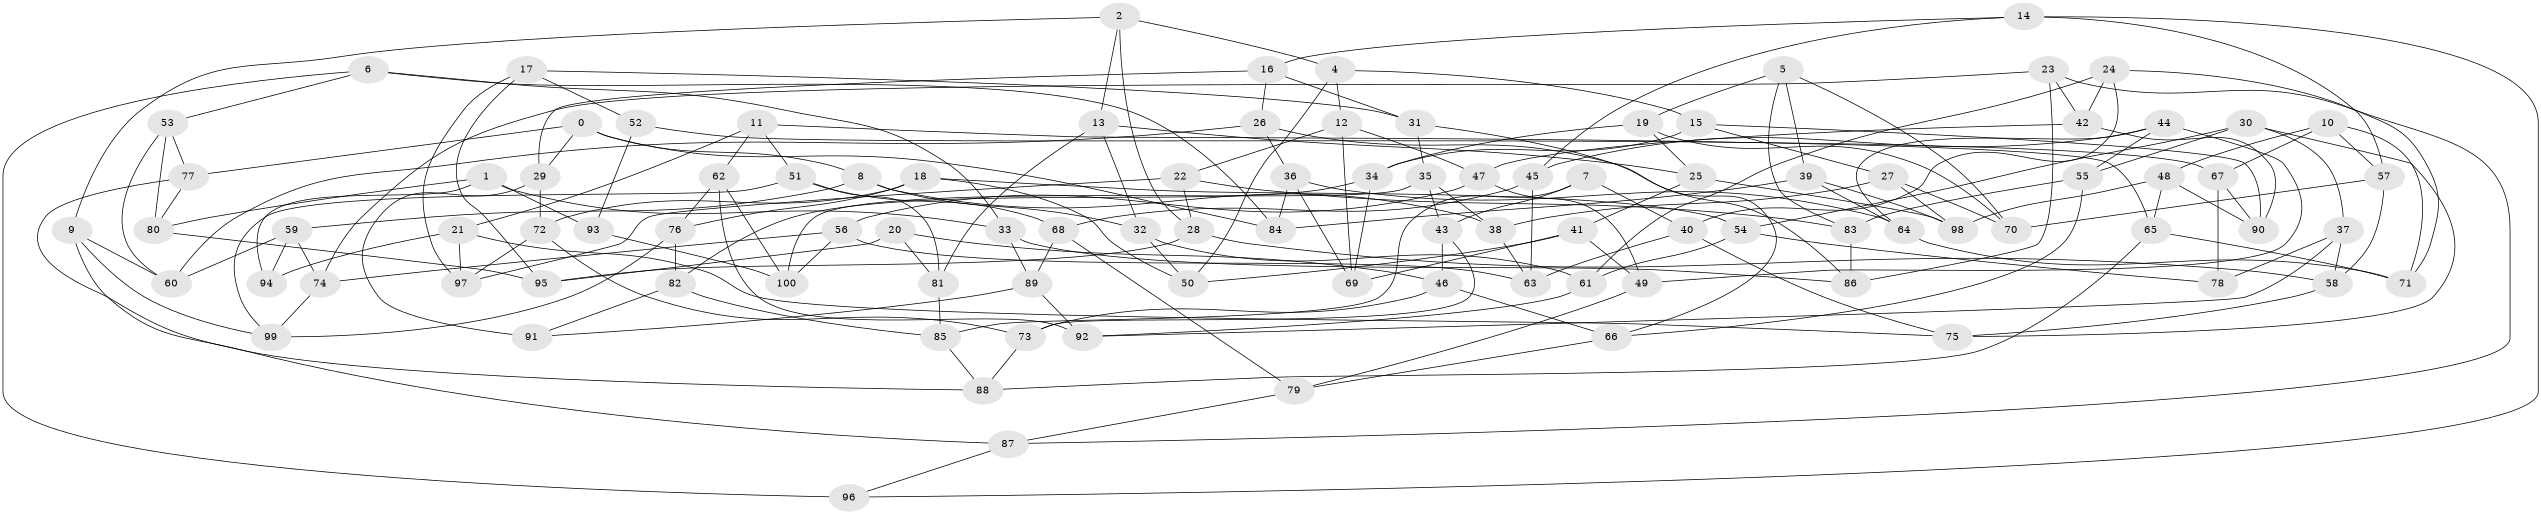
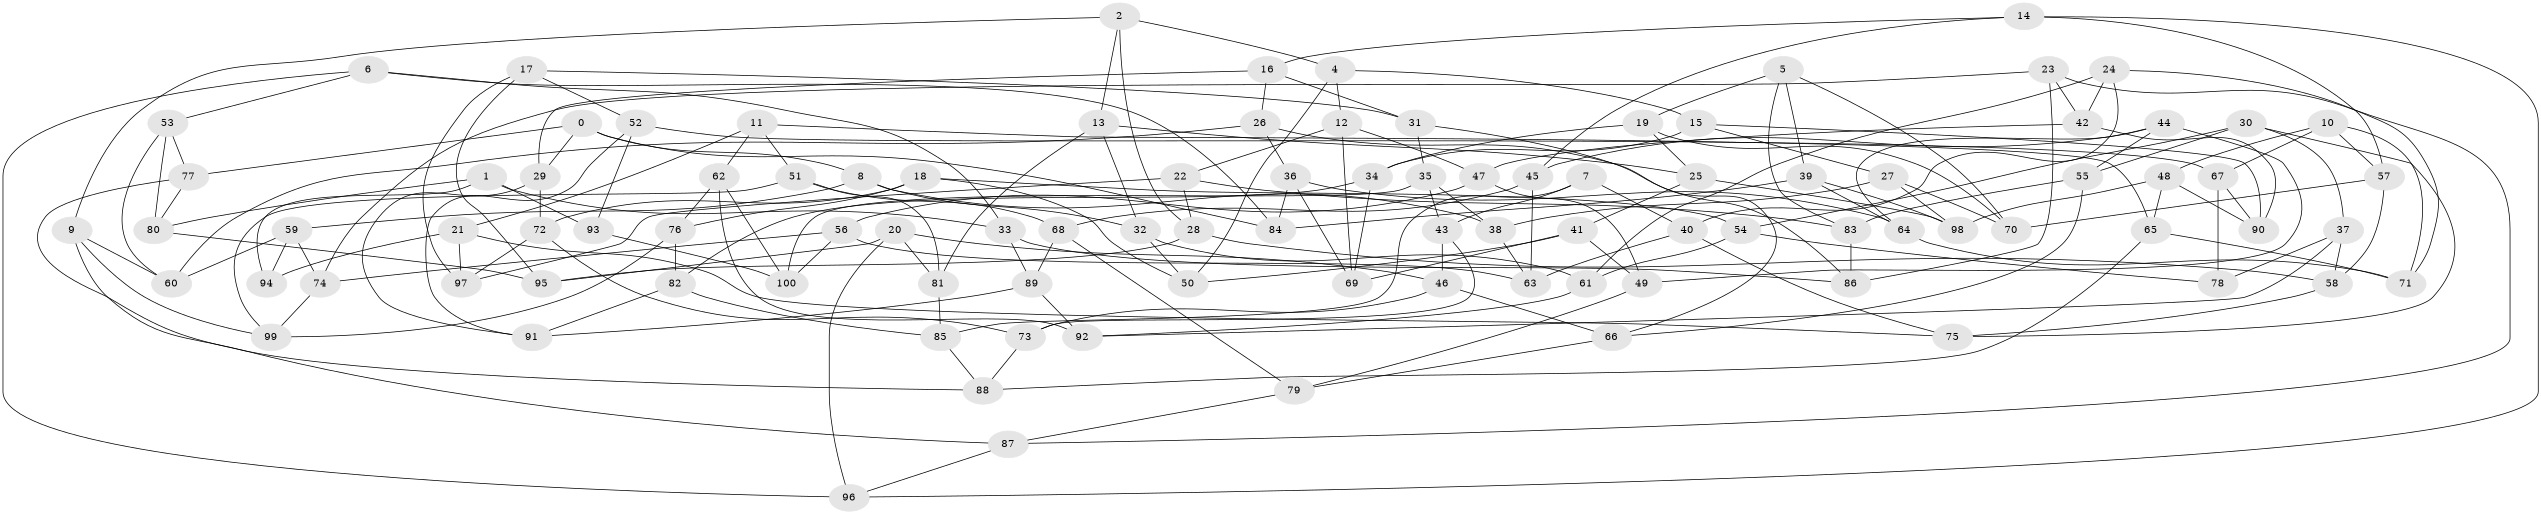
none -> (444, 206)
none -> (829, 355)
